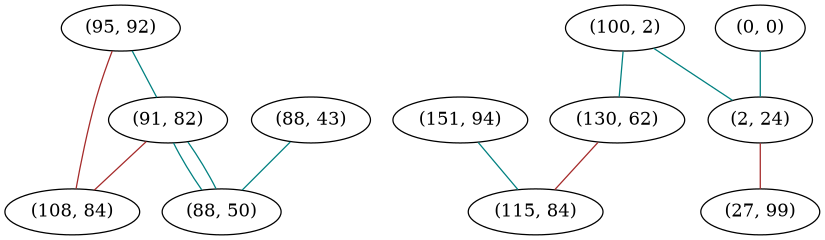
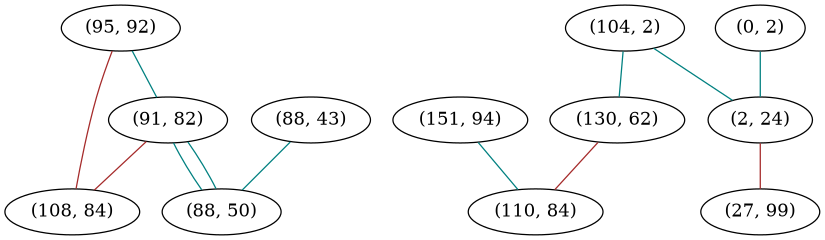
(625, 28) -> (625, 28)
(760, 28) -> (760, 28)
(536, 212) -> (536, 212)
